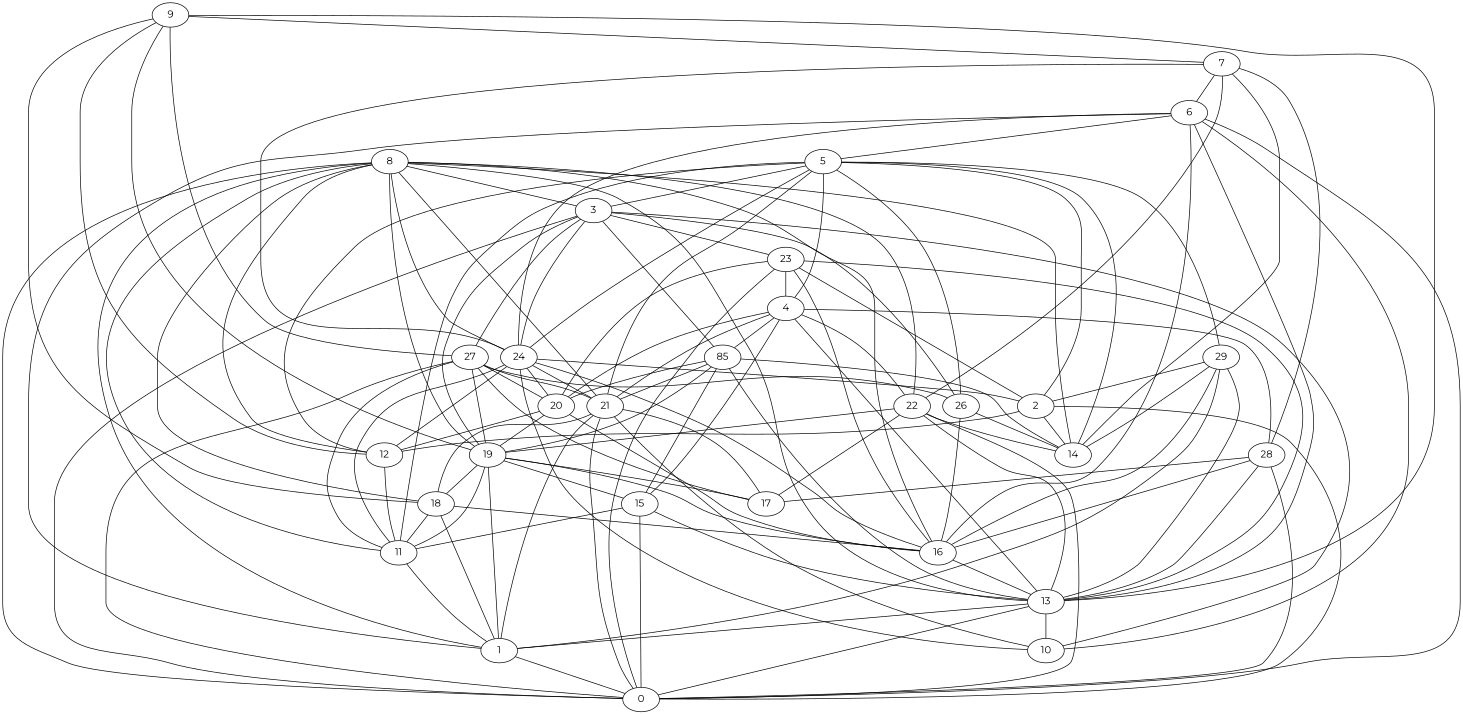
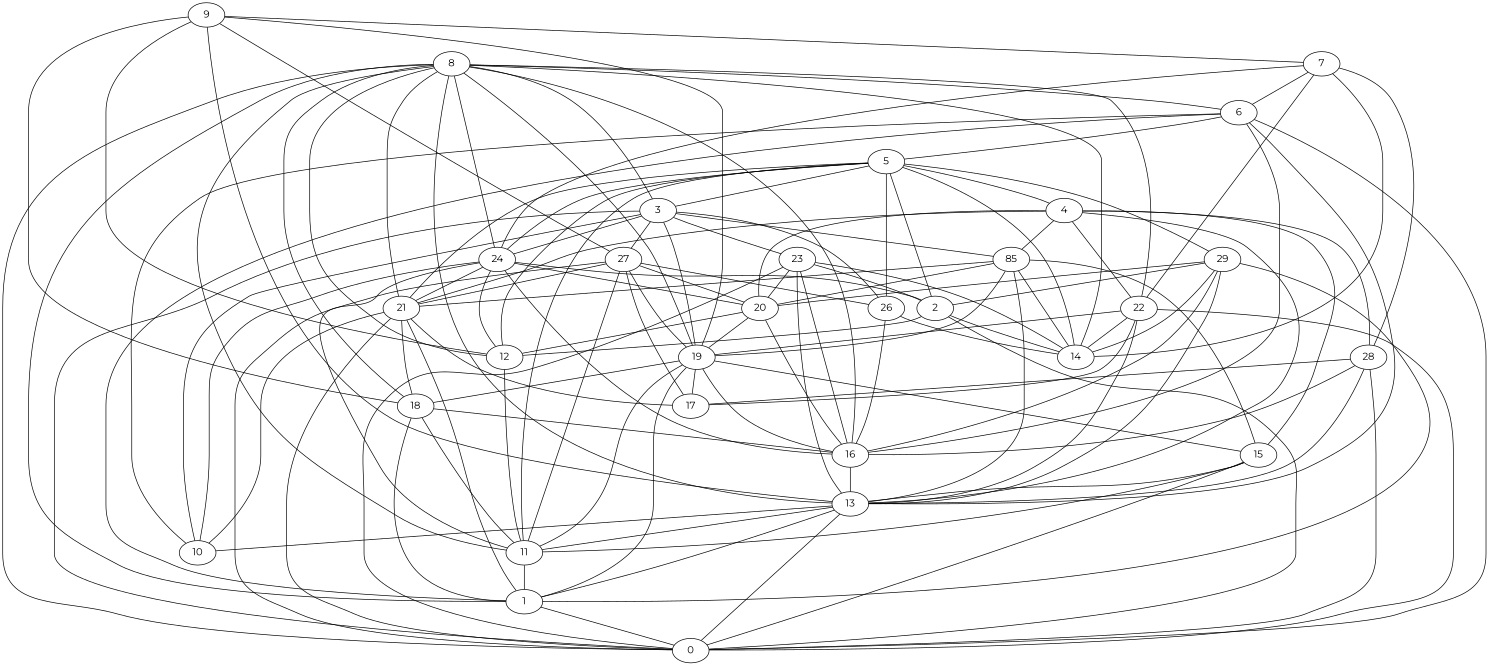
(785, 137) -> (996, 89)
none -> (991, 283)
(786, 284) -> (950, 293)
none -> (687, 528)
